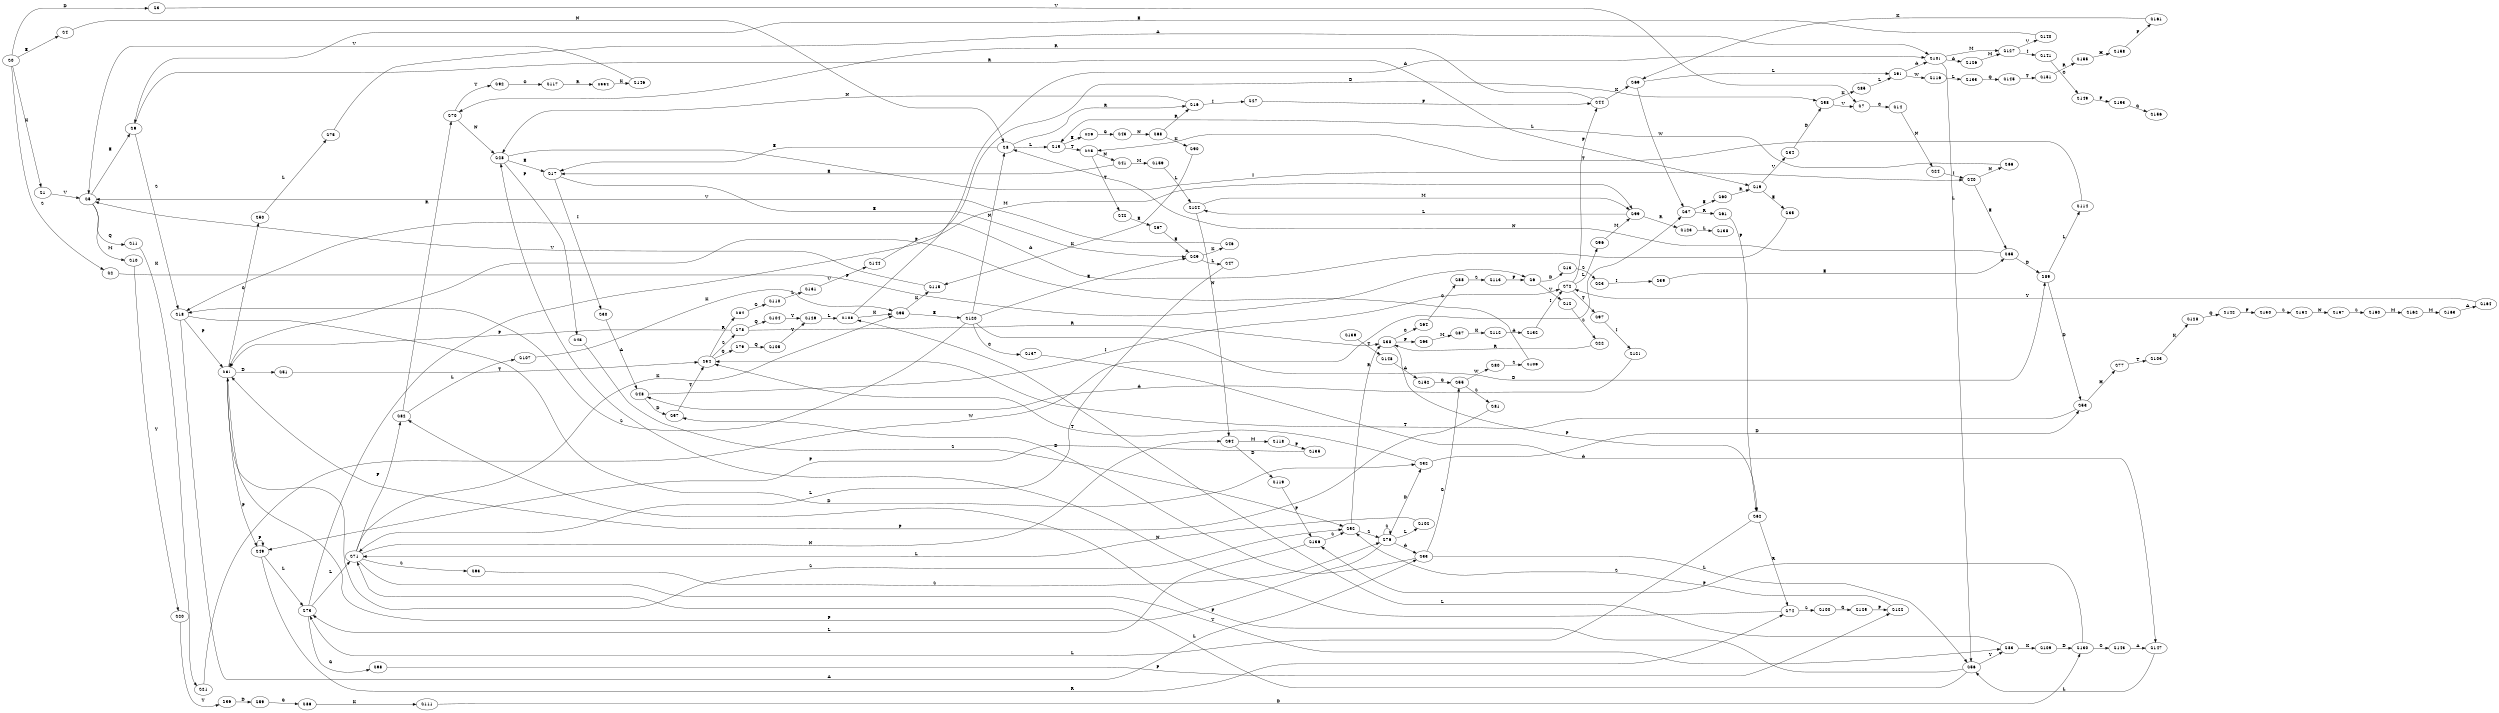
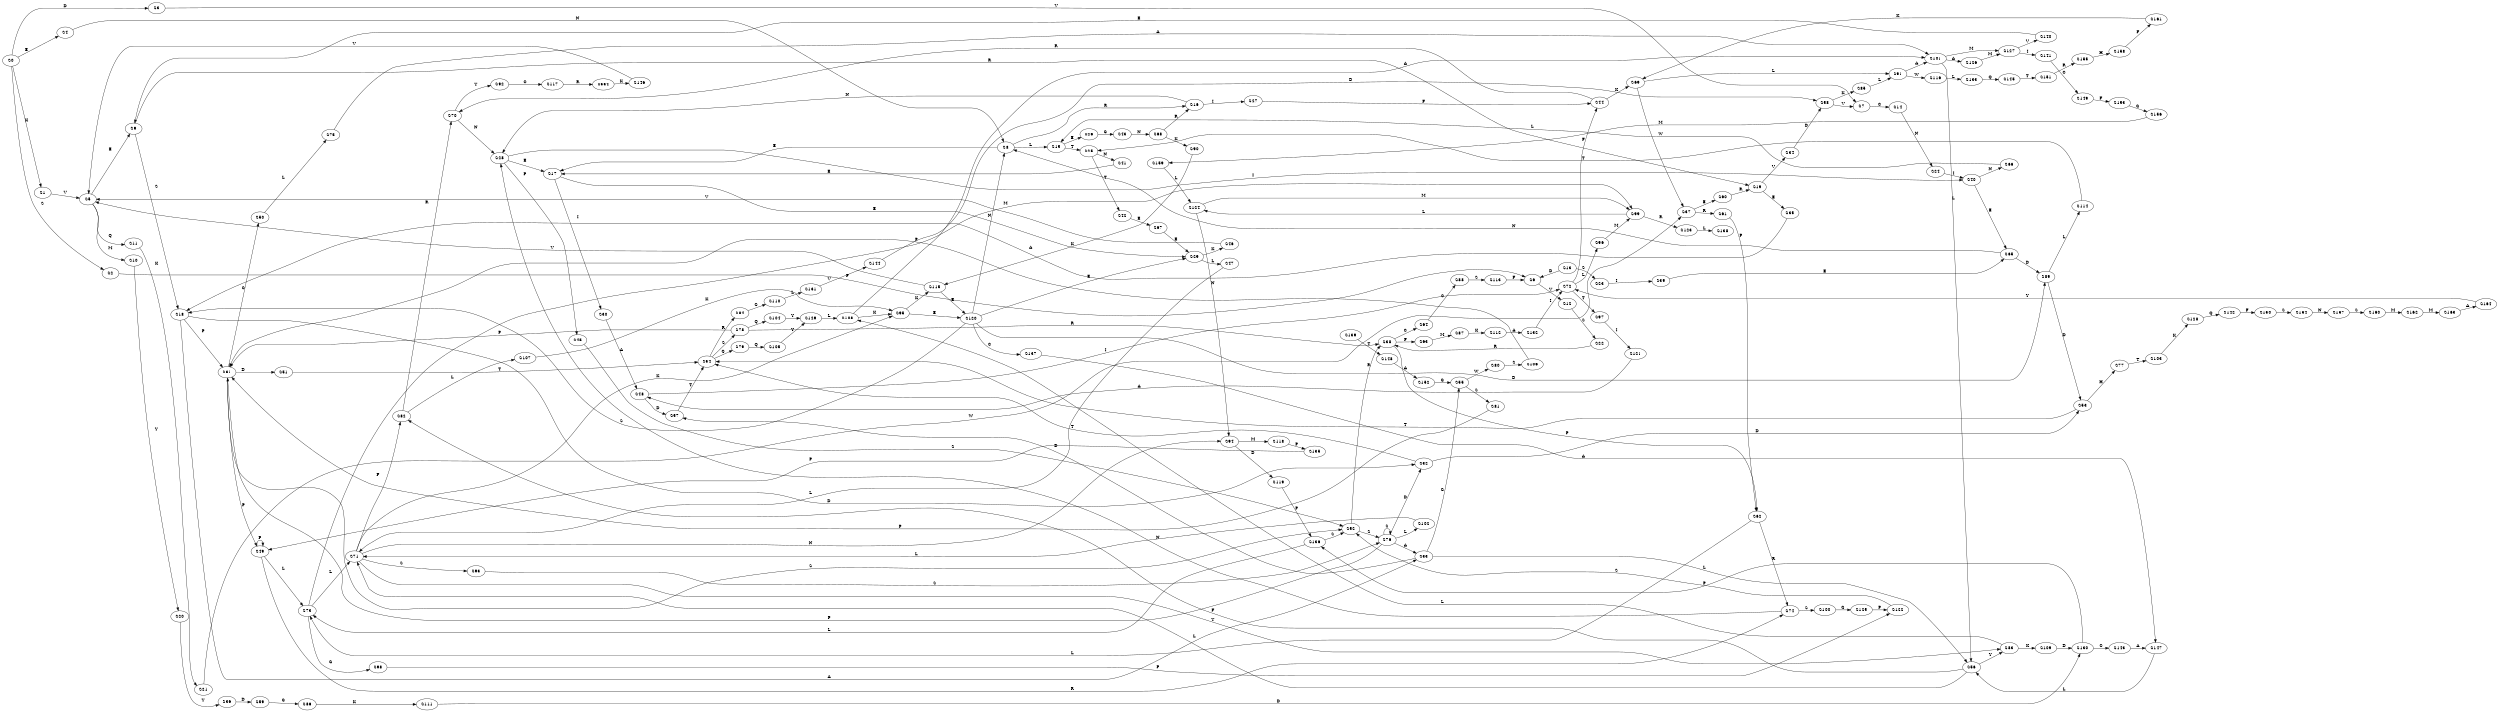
(1138, 163) -> (1659, 125)
(1551, 280) -> (1551, 274)
none -> (952, 302)
